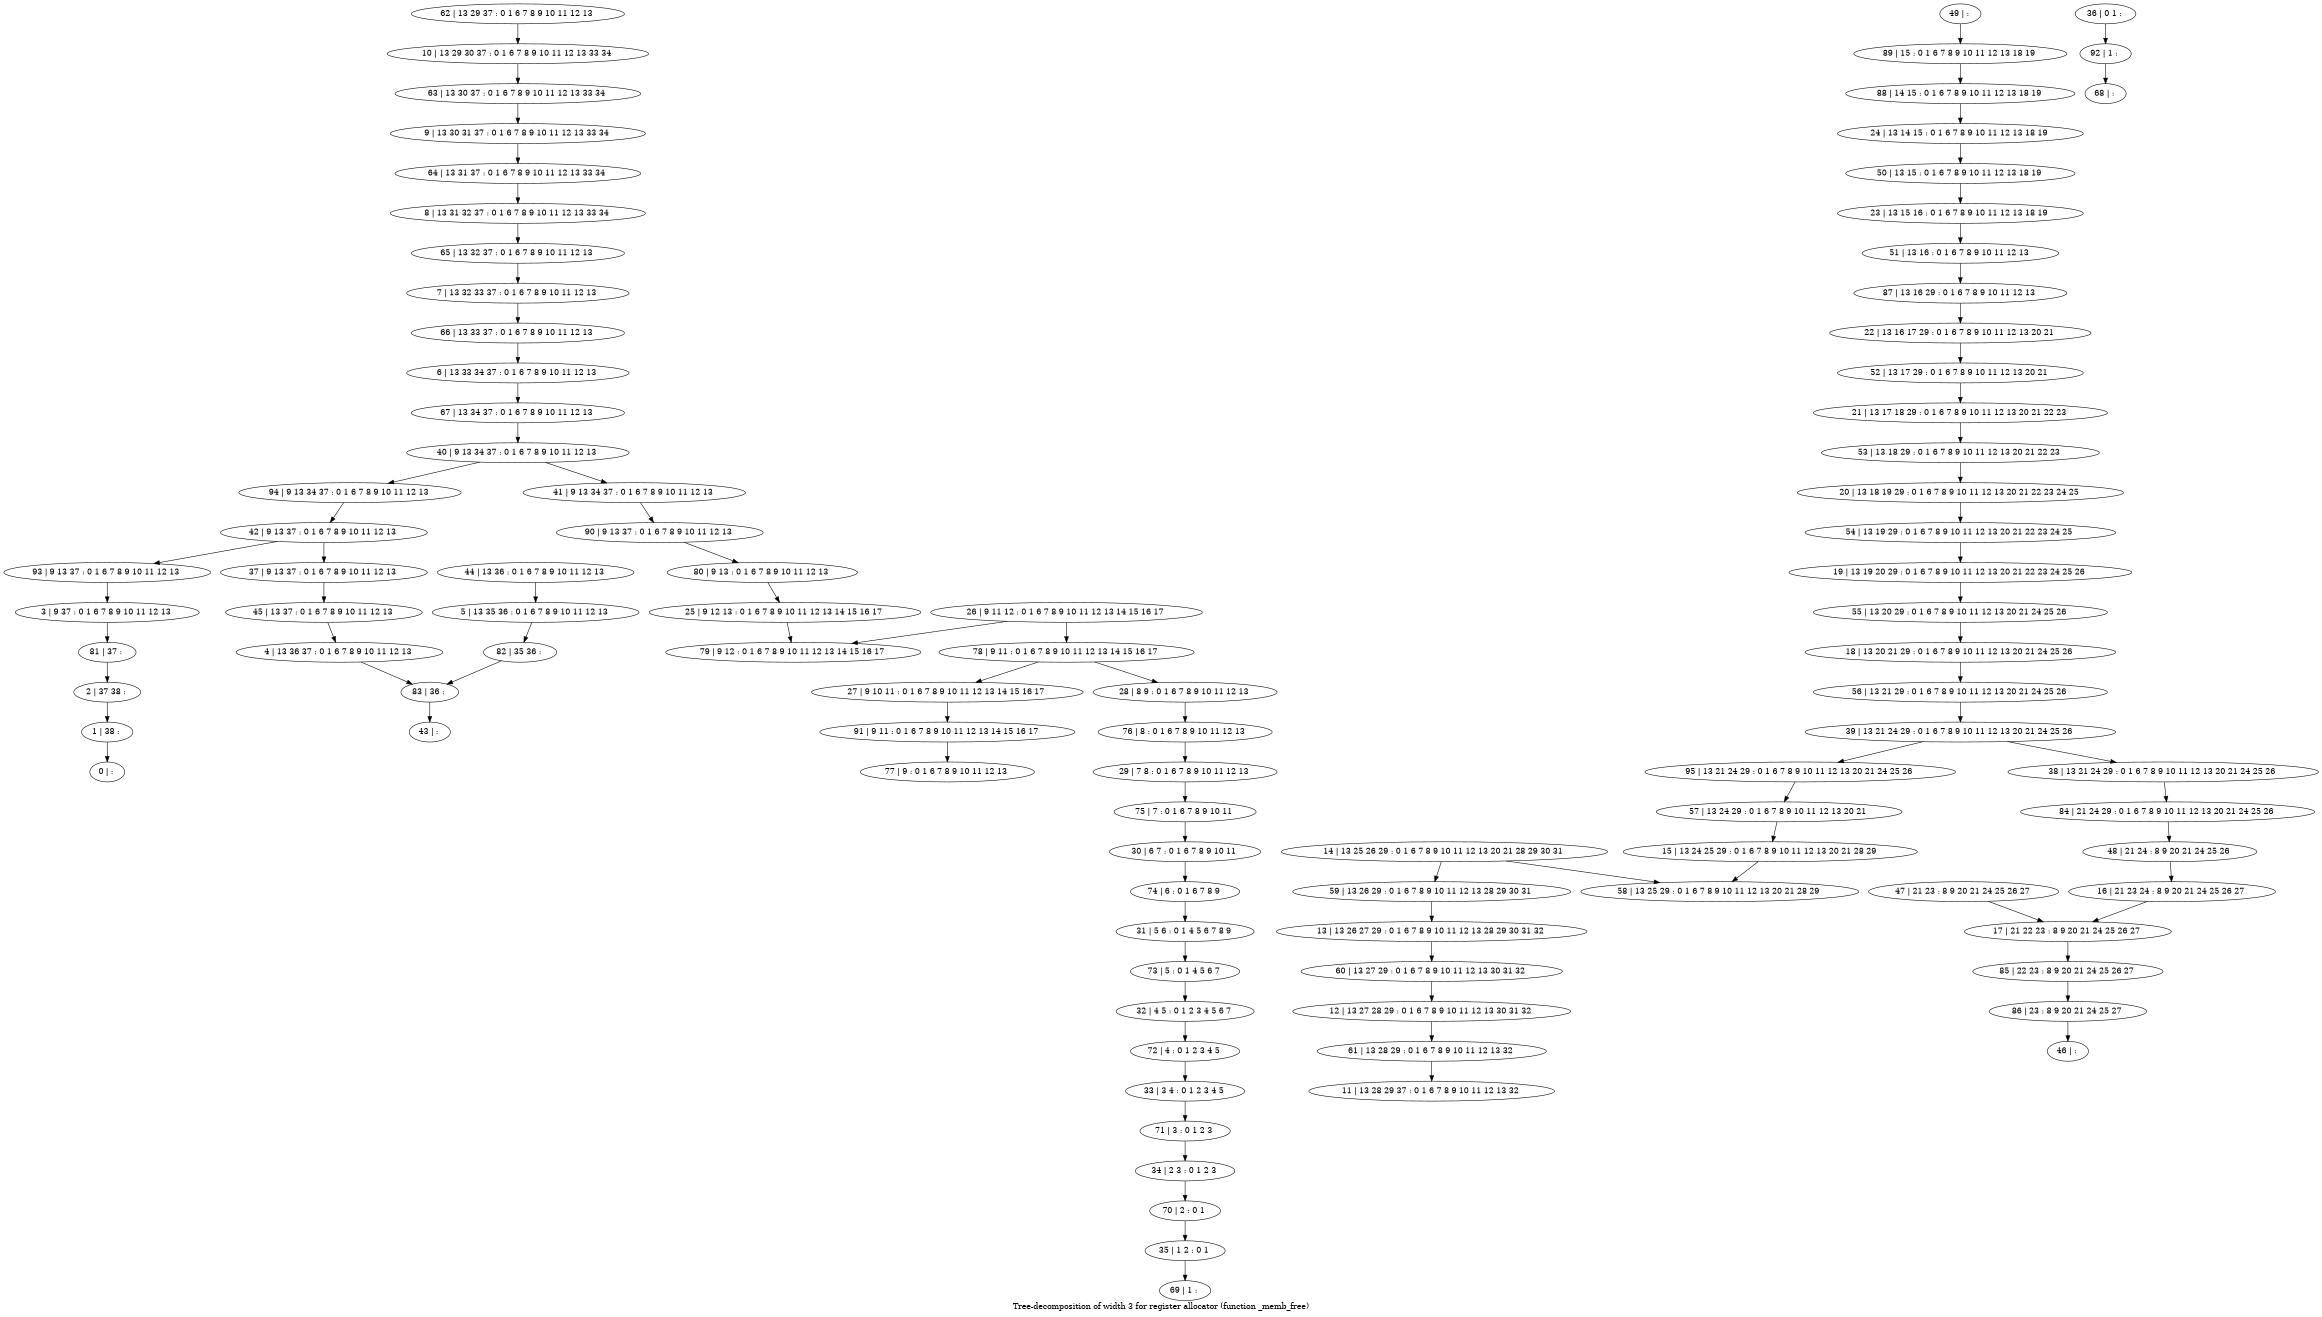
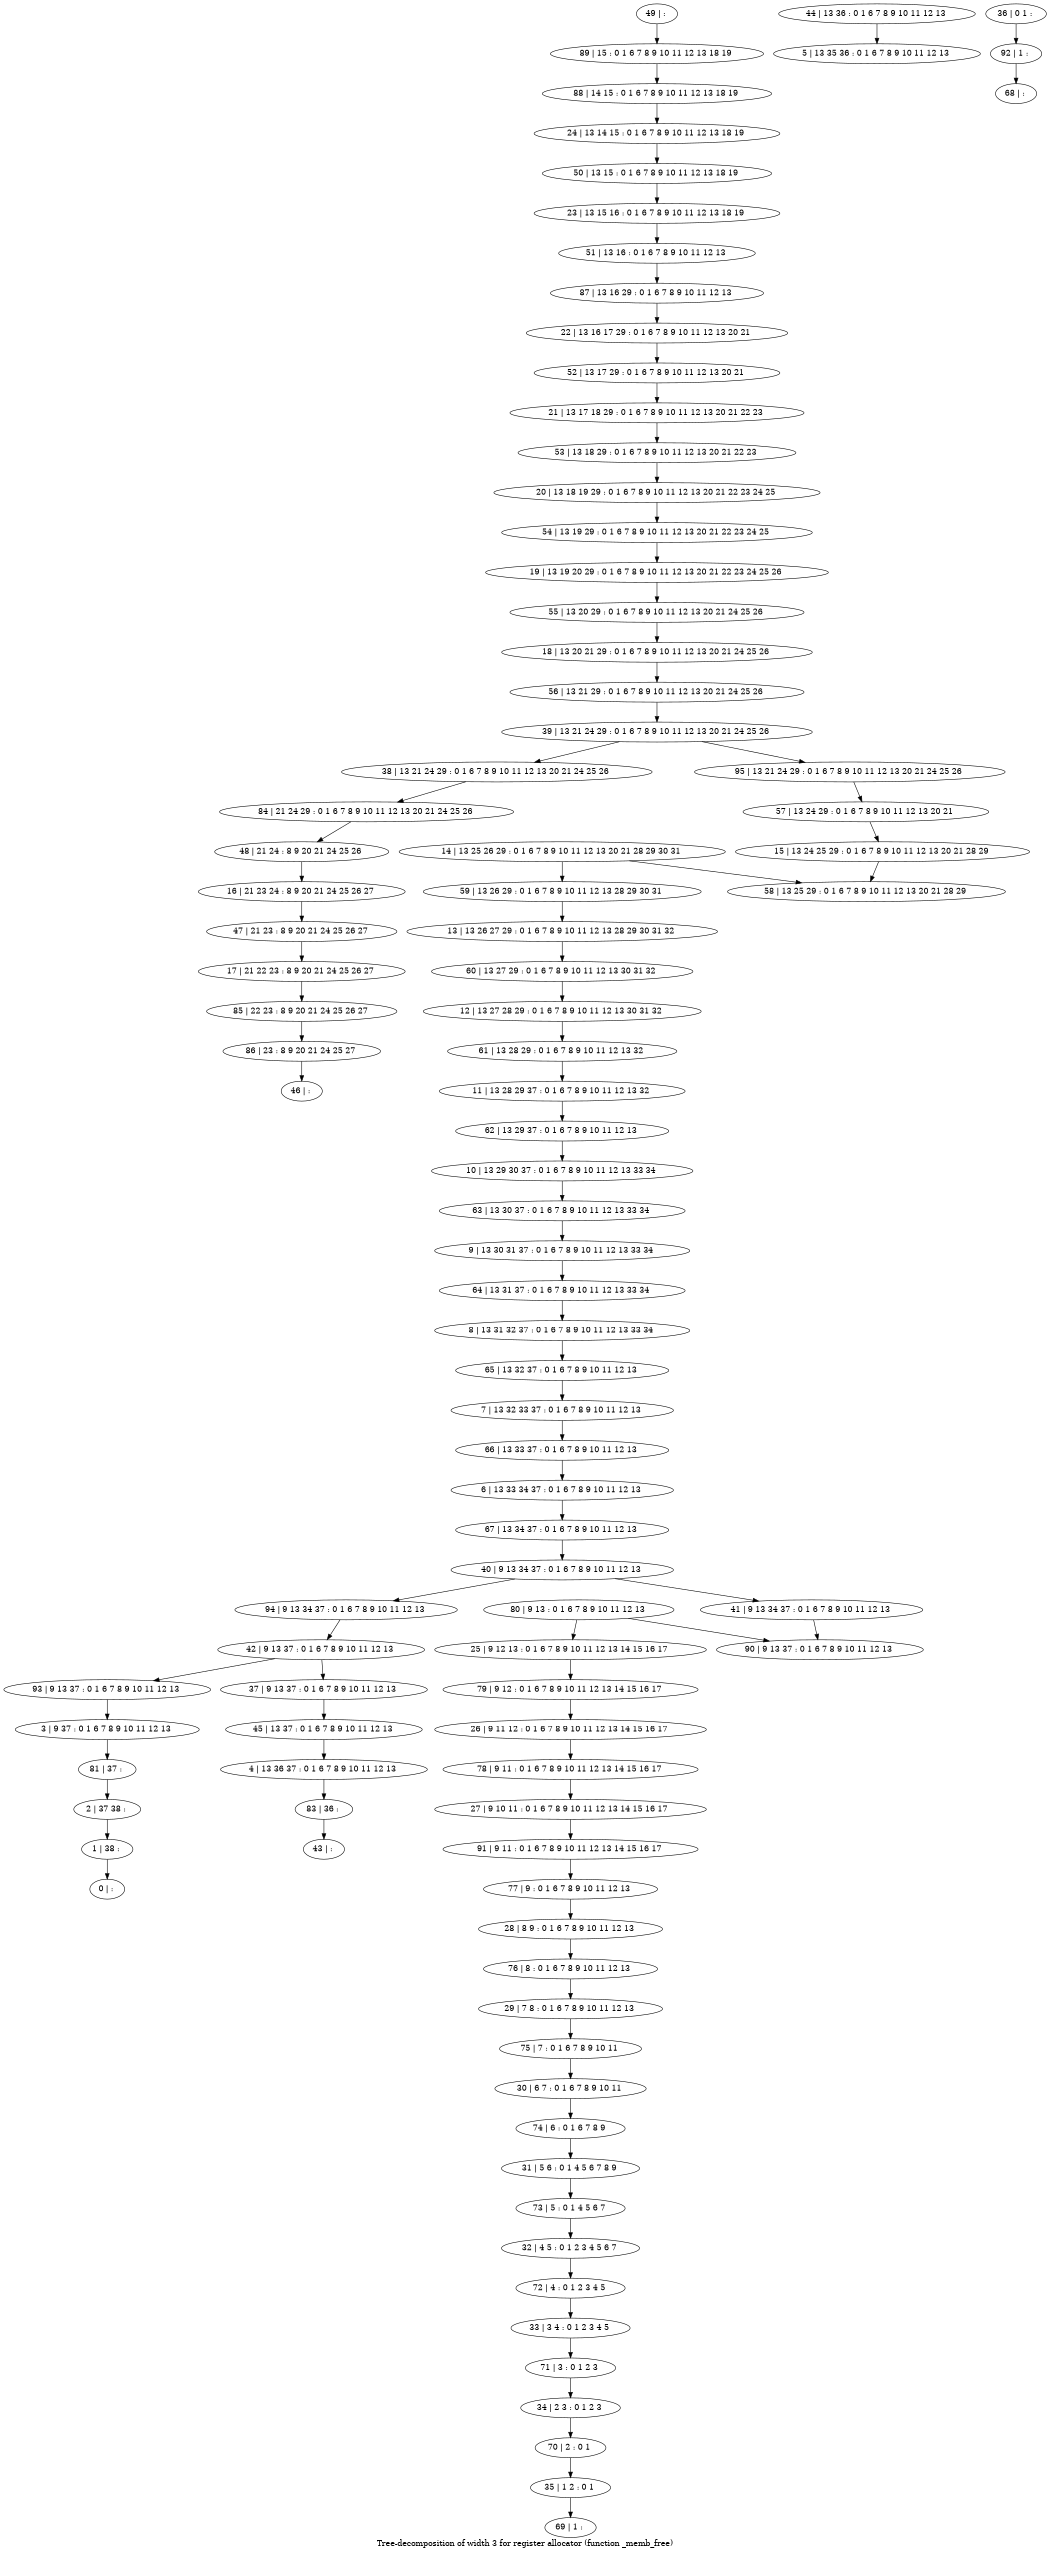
(708, 552) -> (696, 1629)
(932, 632) -> (571, 1707)
(520, 652) -> none
(1123, 671) -> (571, 1906)
(2123, 911) -> (302, 909)
none -> (562, 1108)
